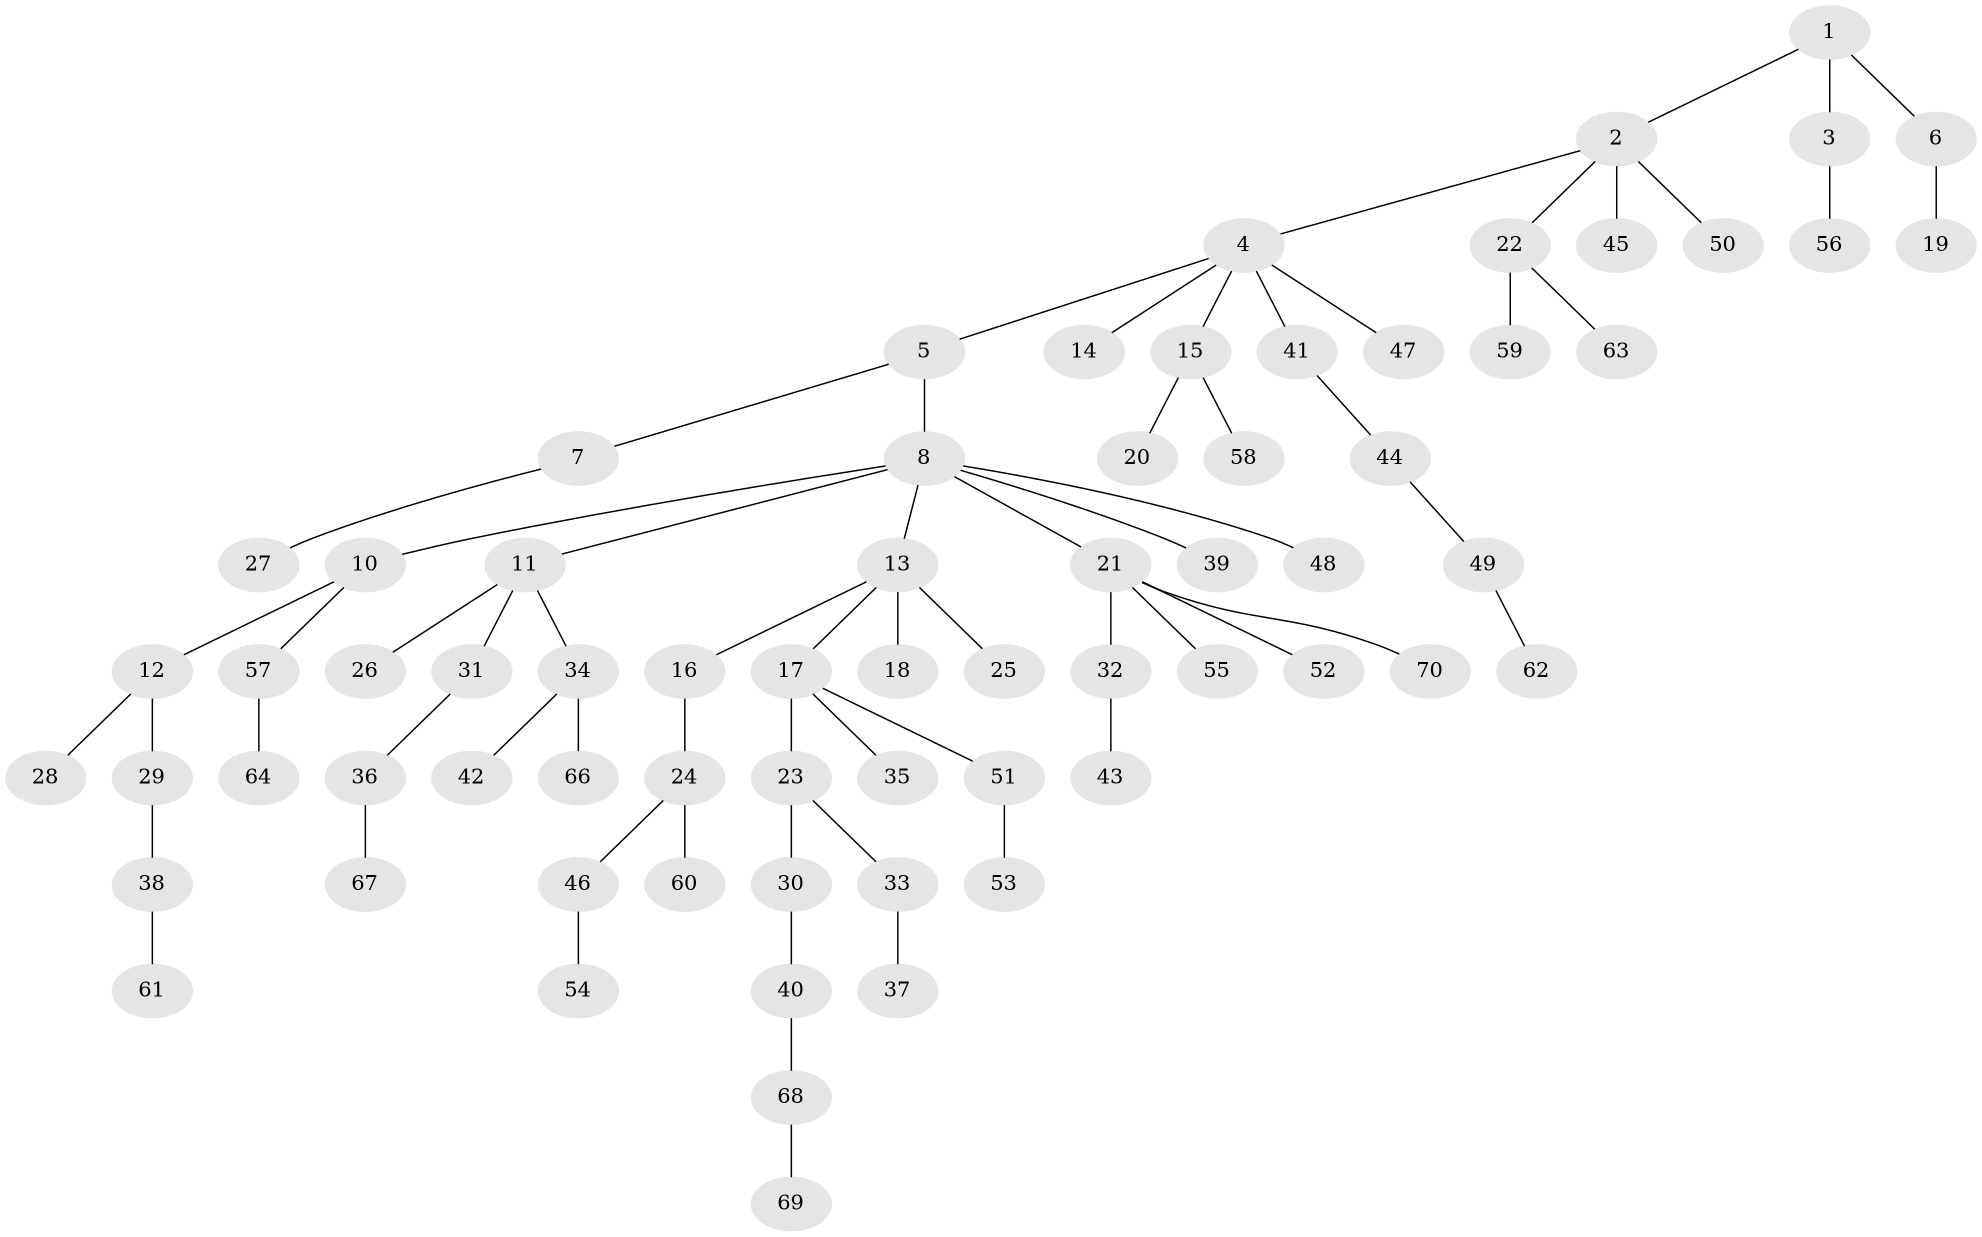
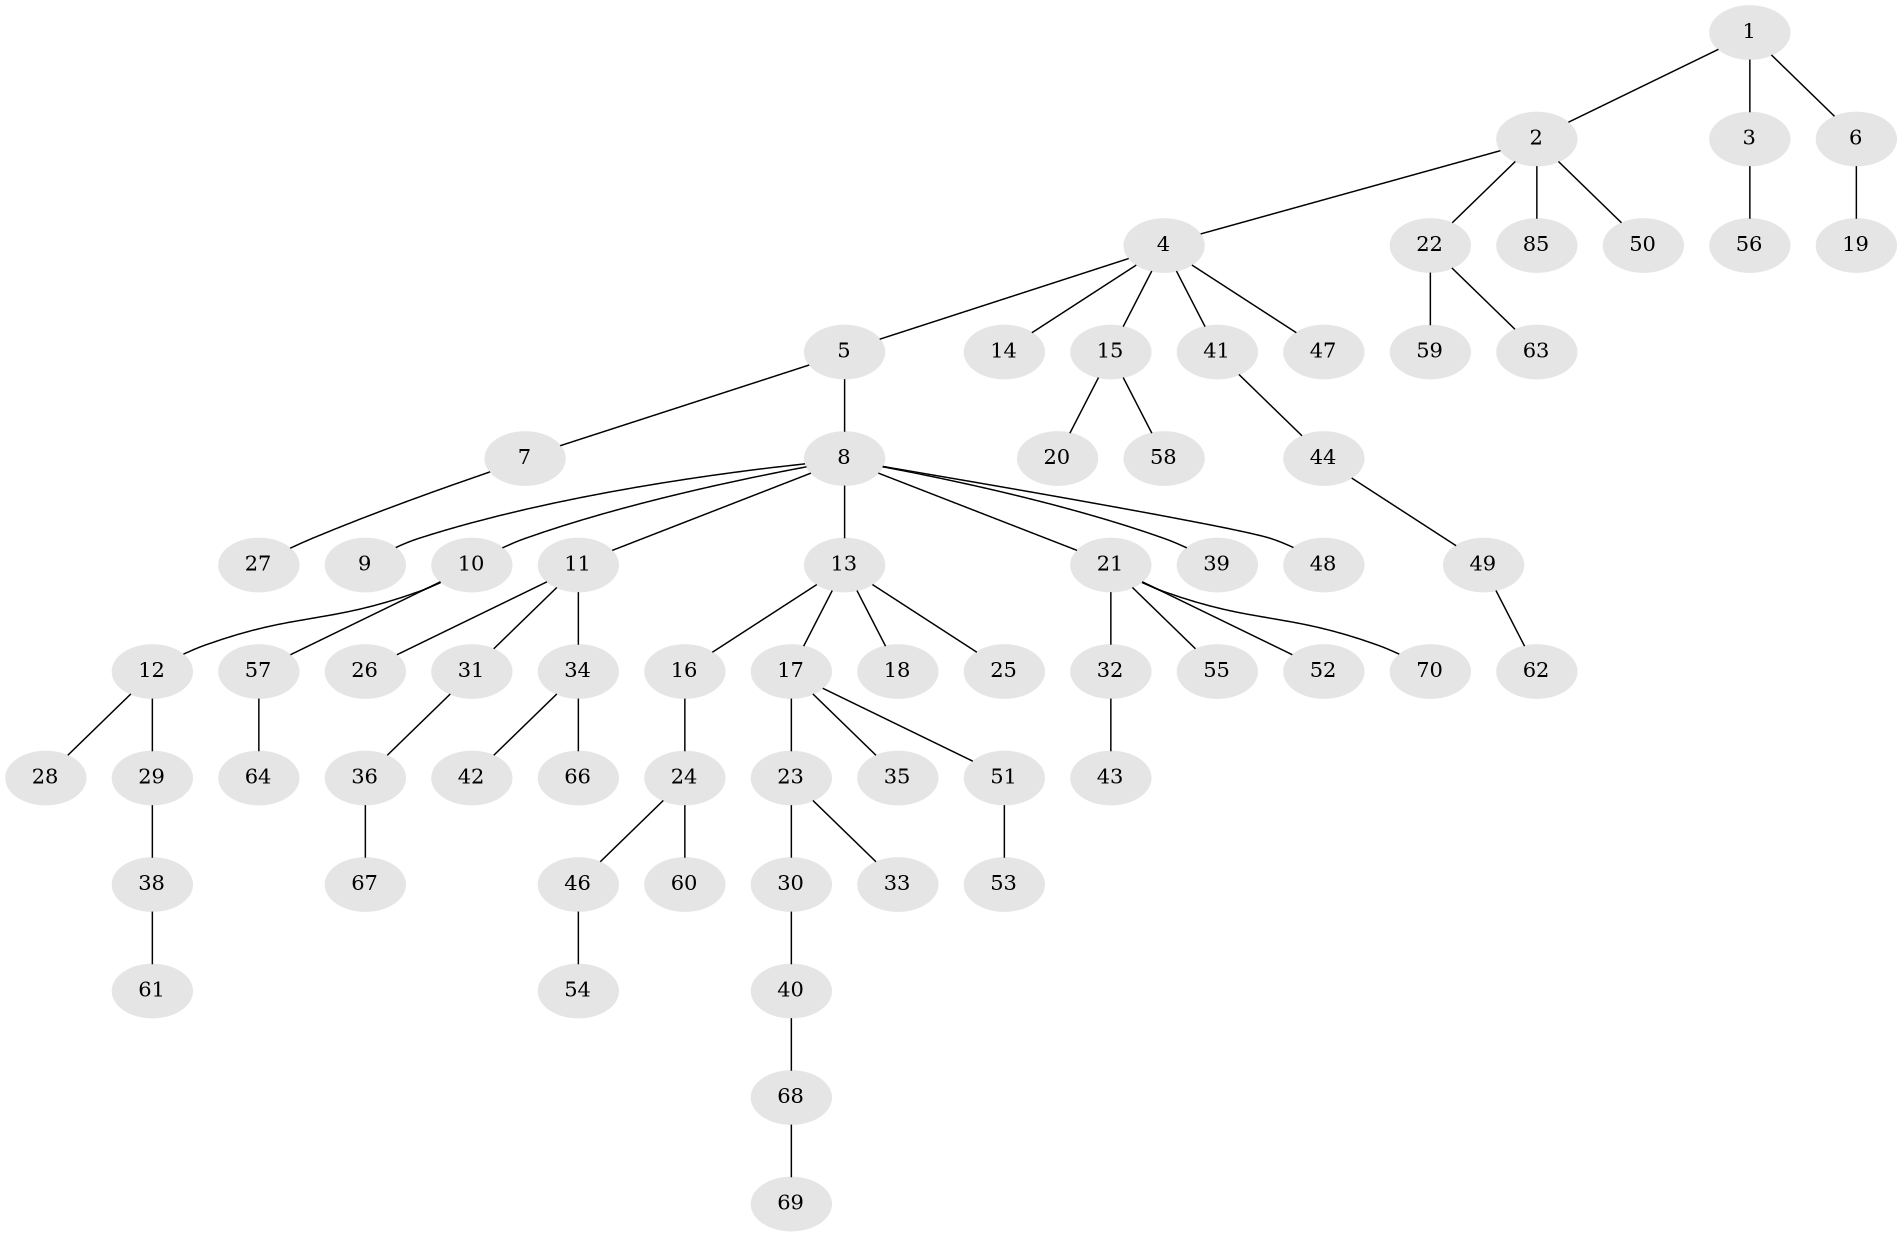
(1617, 246) -> (1537, 246)
none -> (365, 565)
(898, 991) -> none
